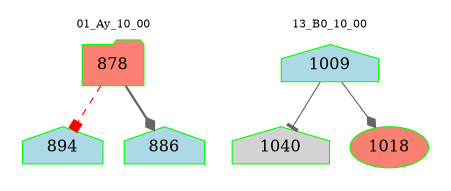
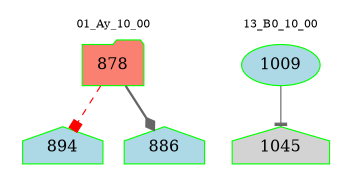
(330, 65) -> (281, 65)
(281, 147) -> (281, 147)
(389, 147) -> none
